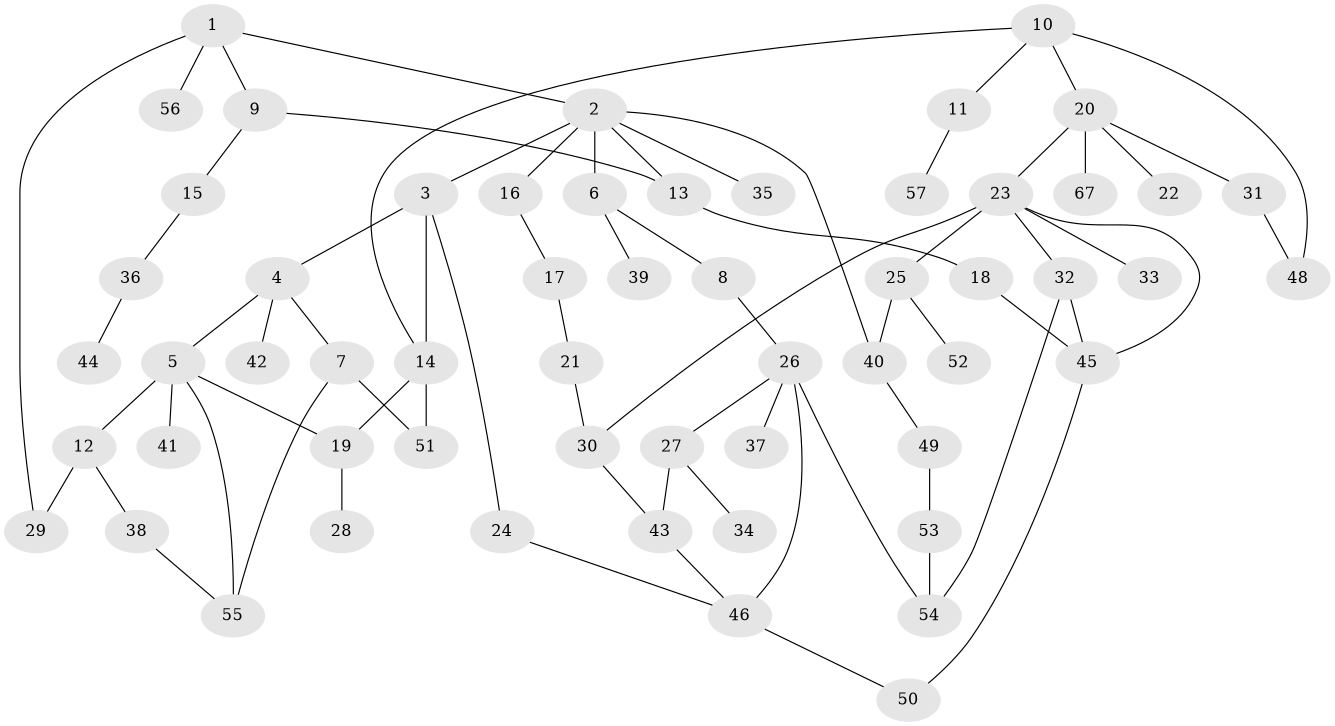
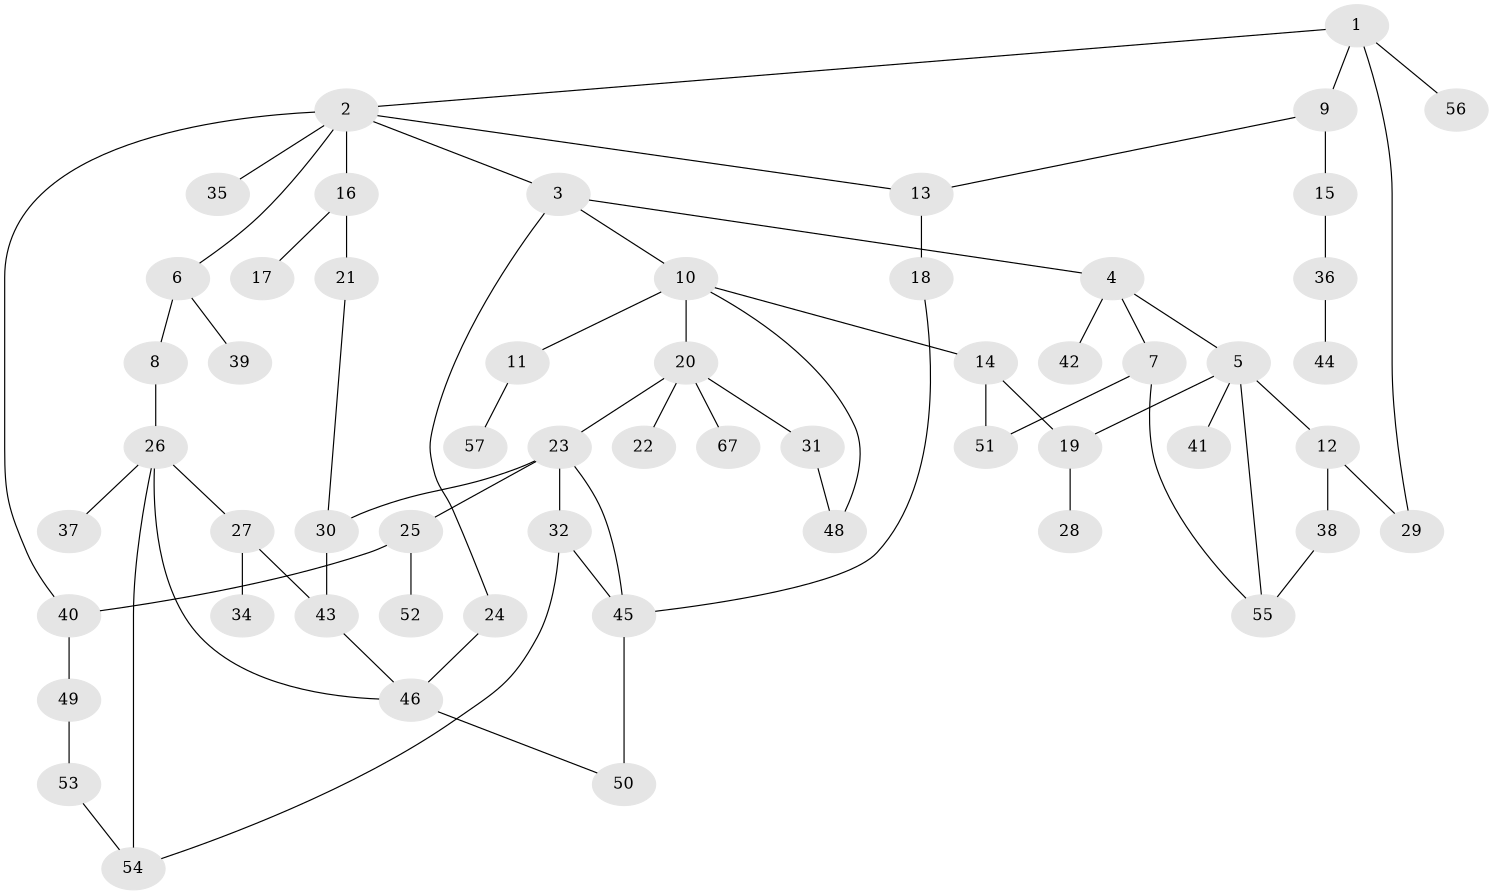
(426, 279) -> (622, 237)
(1150, 279) -> none
(563, 321) -> (347, 237)
